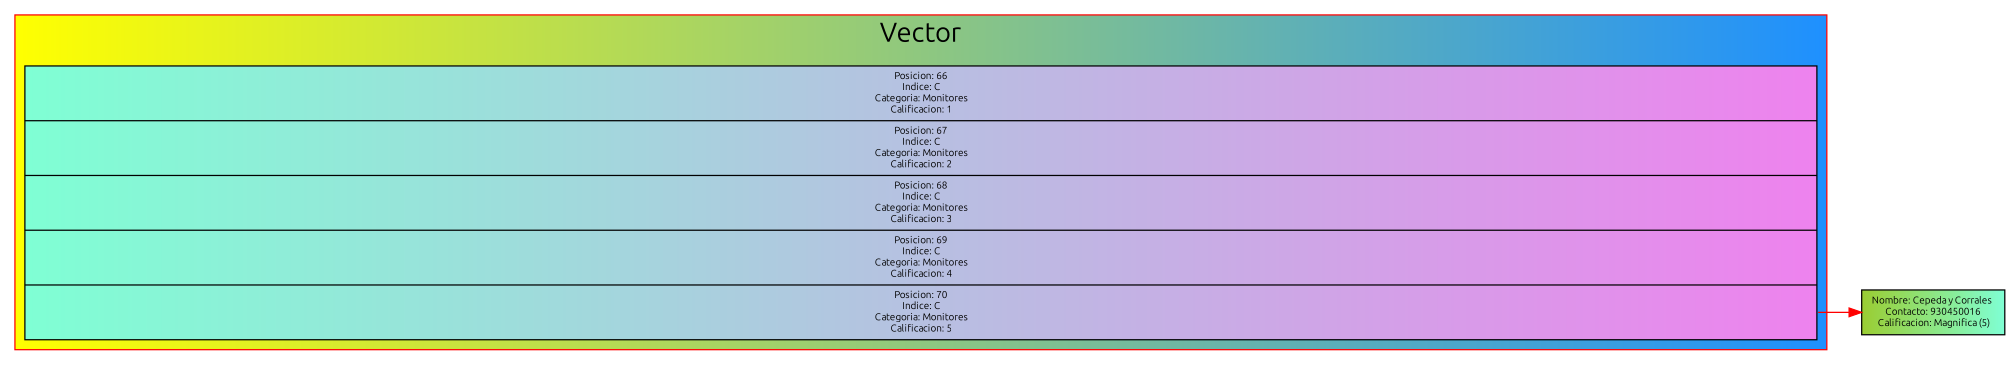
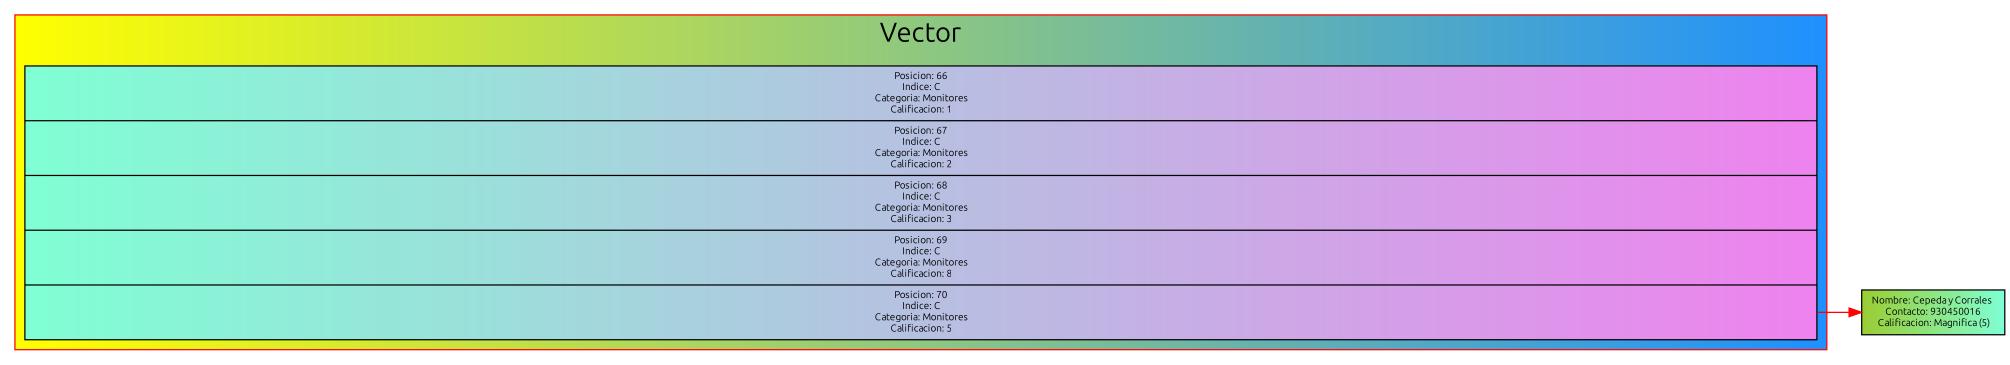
(921, 274) -> (921, 274)
